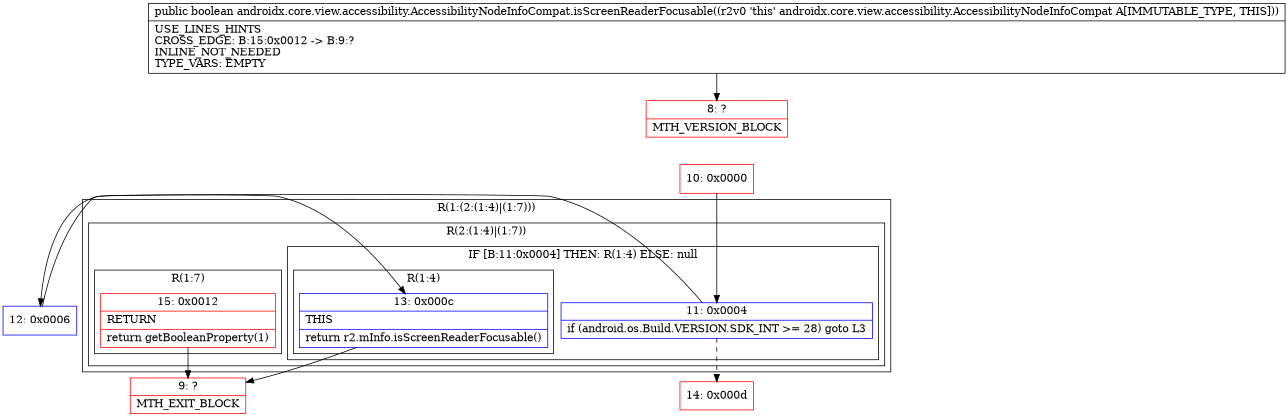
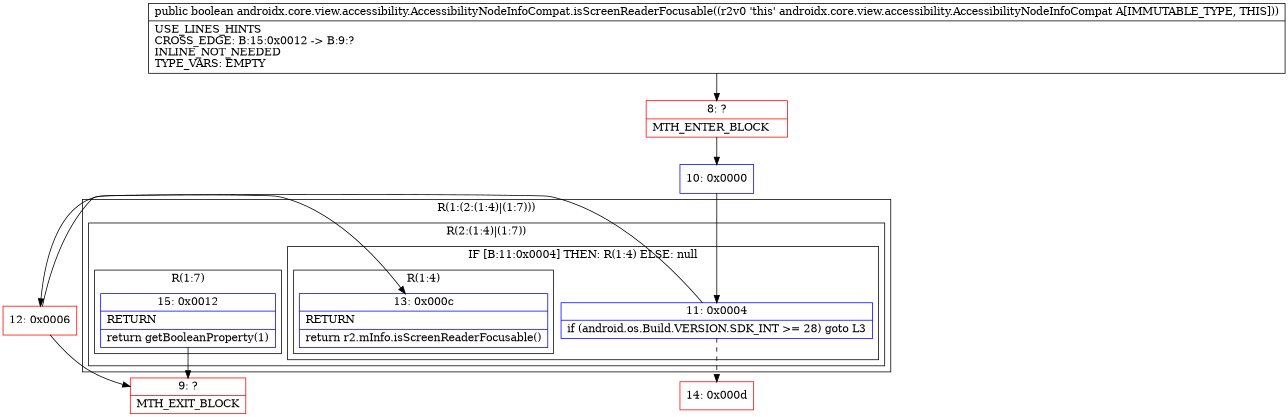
(717, 128) -> (711, 128)
none -> (717, 147)
(717, 179) -> (717, 179)
(319, 320) -> (330, 320)
(40, 321) -> (40, 321)
(188, 321) -> (188, 321)
(306, 365) -> (77, 362)
